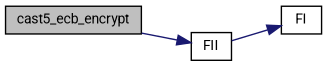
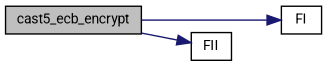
(250, 35) -> (204, 20)
